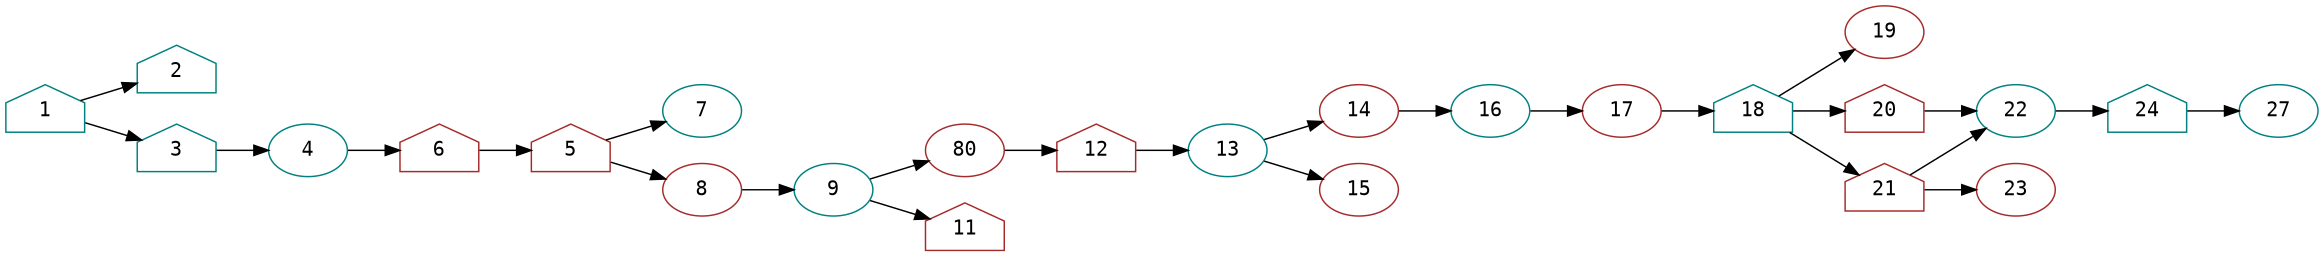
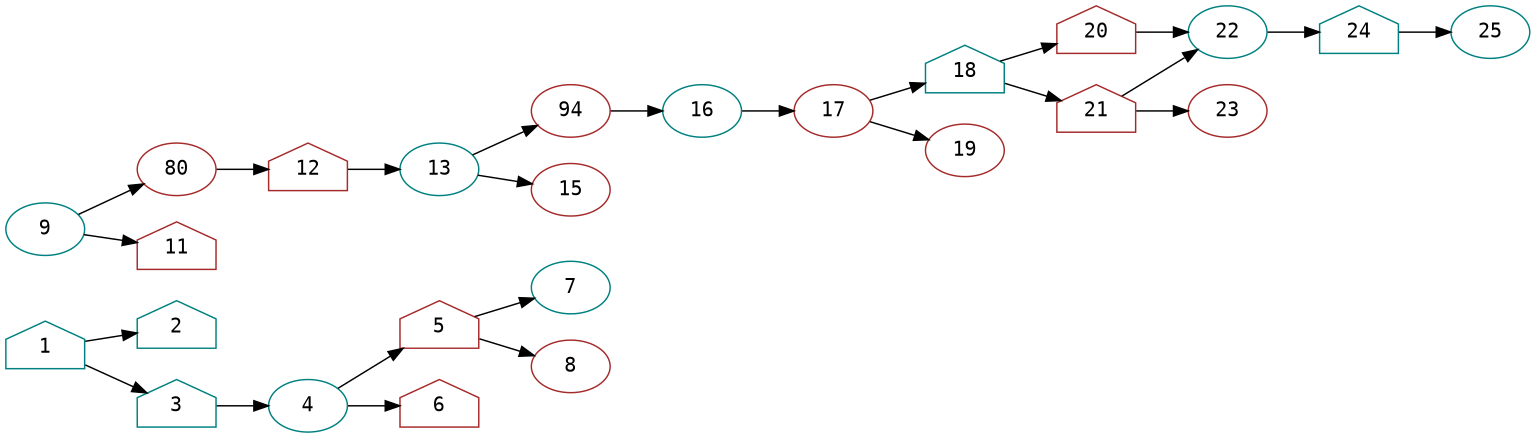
(1810, 77) -> (892, 129)
(1359, 111) -> (571, 111)
(2279, 111) -> (1490, 32)
(498, 150) -> (364, 372)
(761, 190) -> none
